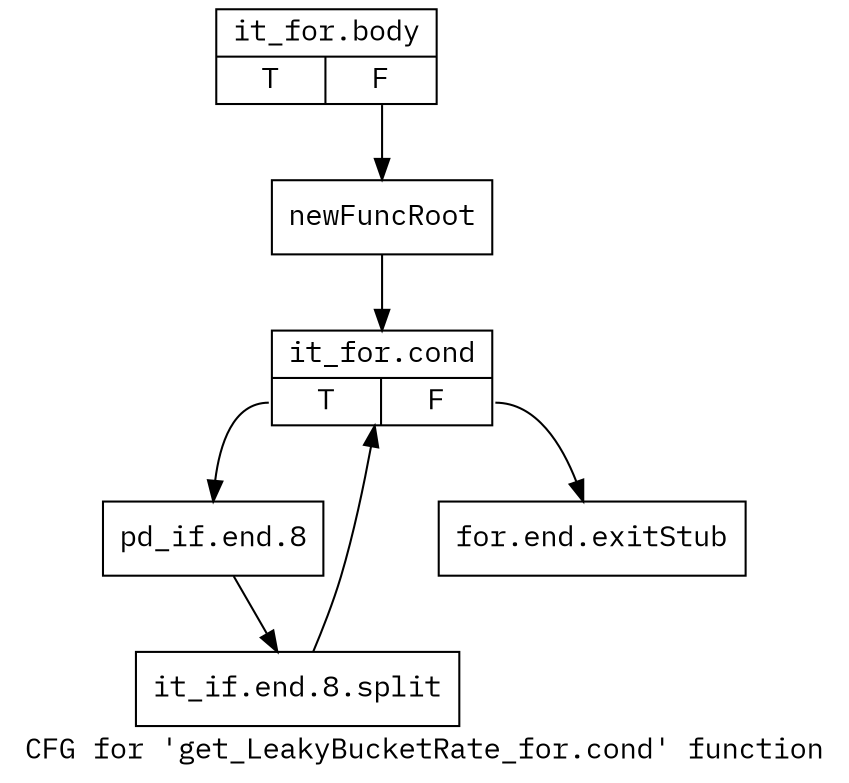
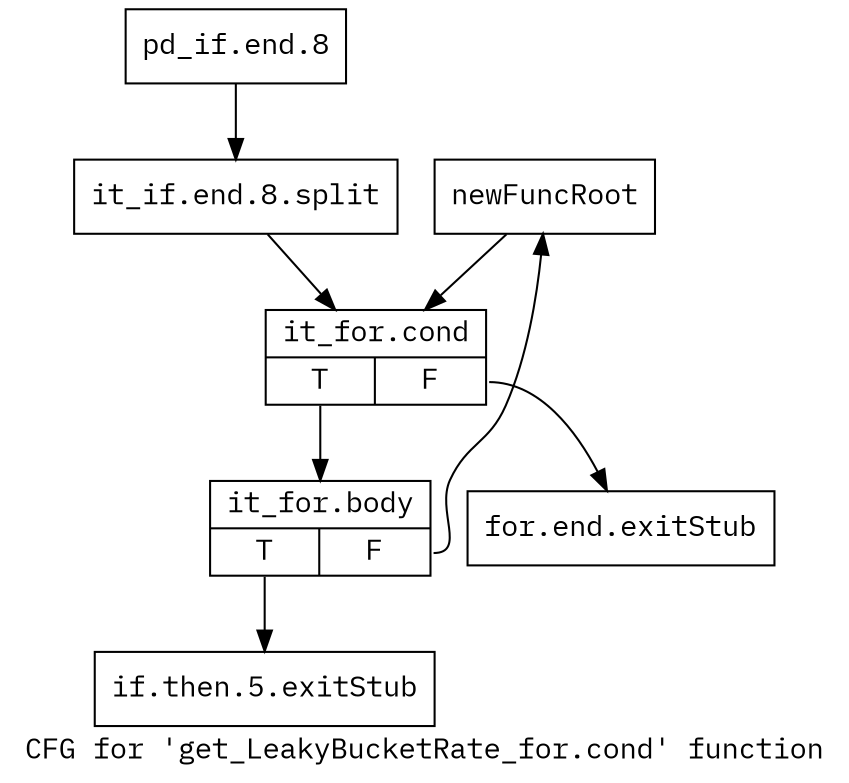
(229, 431) -> (320, 433)
none -> (265, 689)
